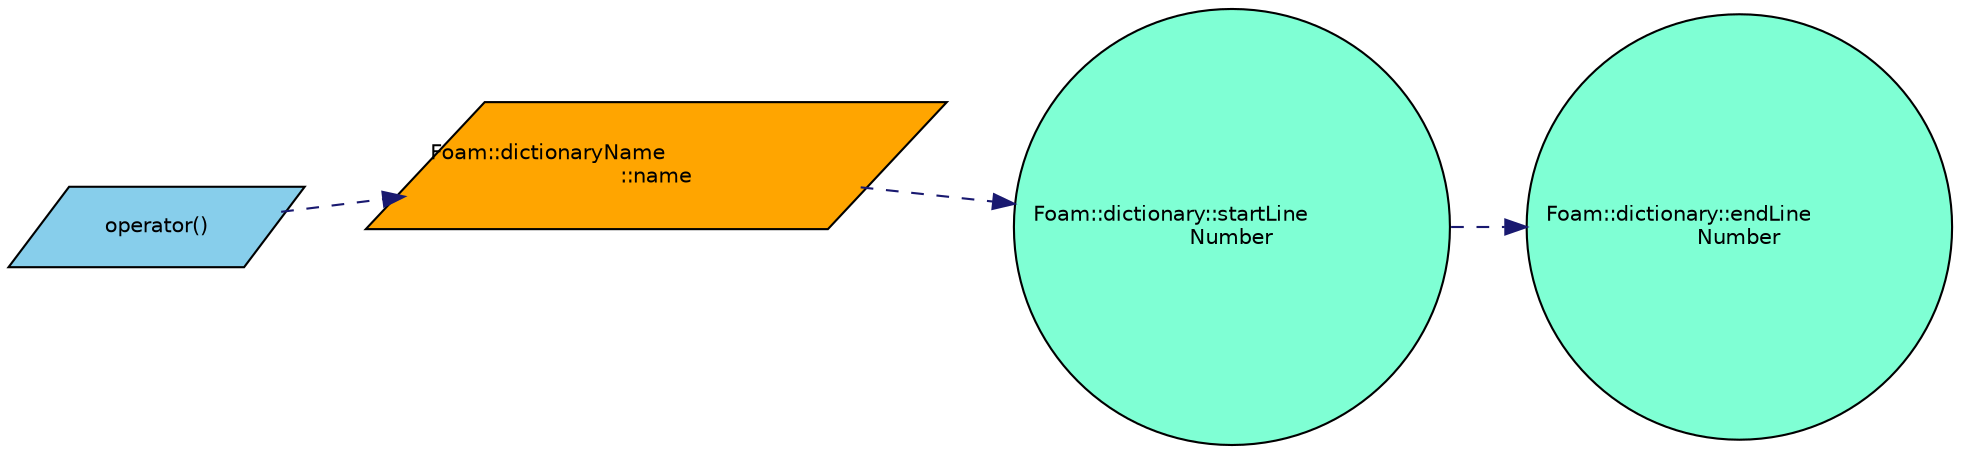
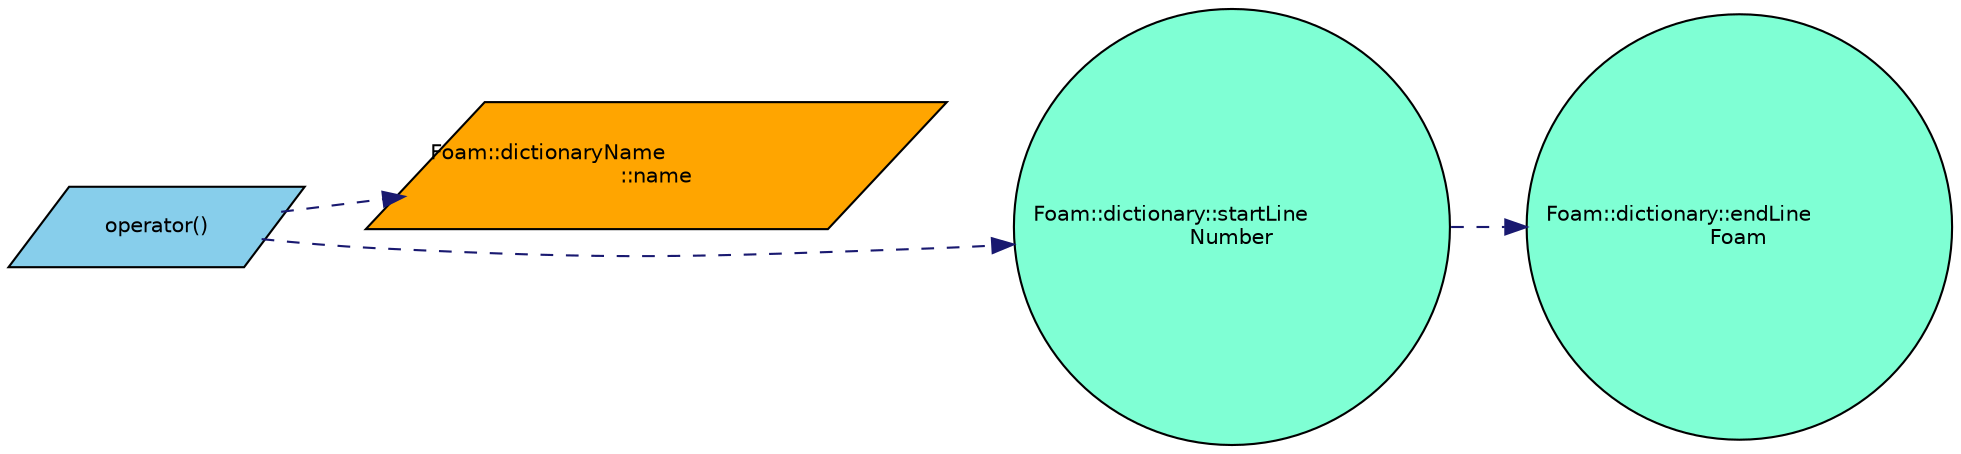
(927, 194) -> (627, 256)
(1739, 227) -> (1739, 227)
